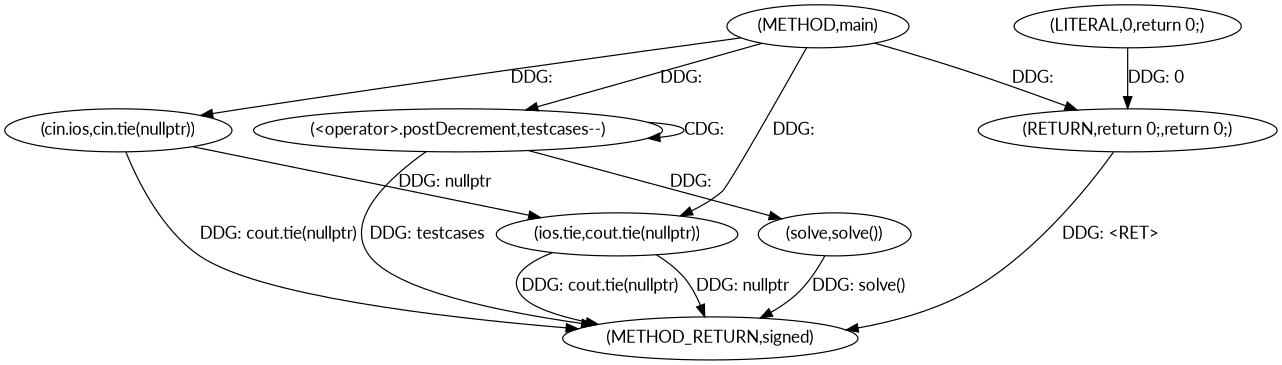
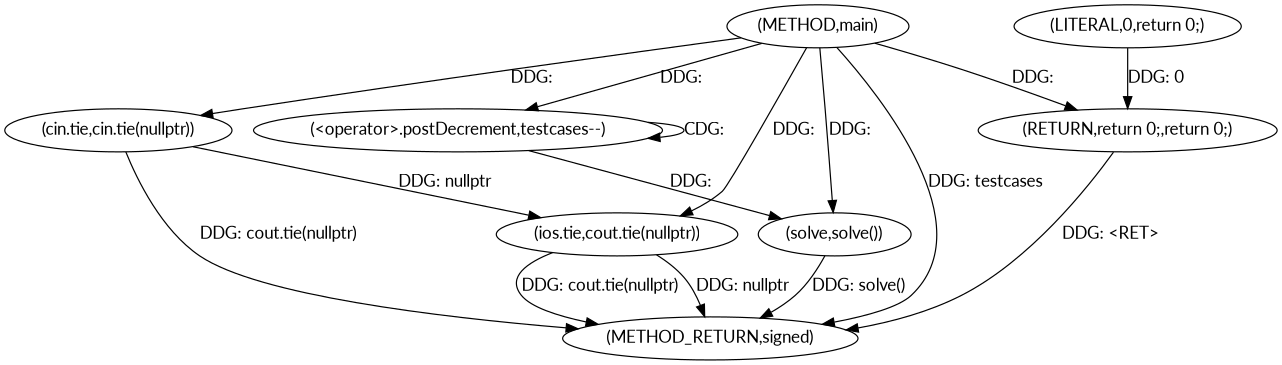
none -> (826, 124)
(118, 130) -> (118, 130)
(408, 282) -> (932, 202)
